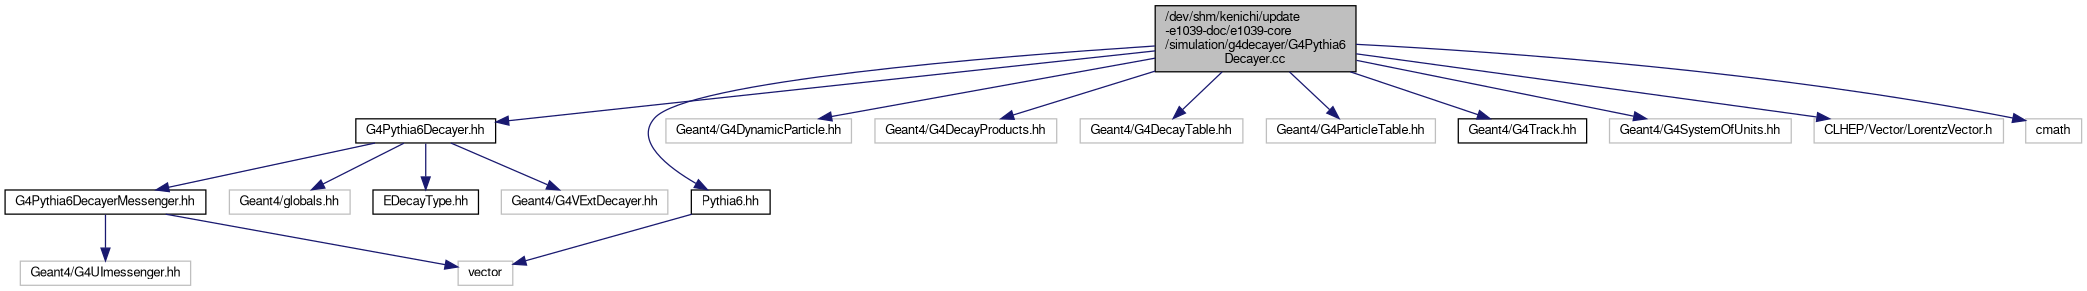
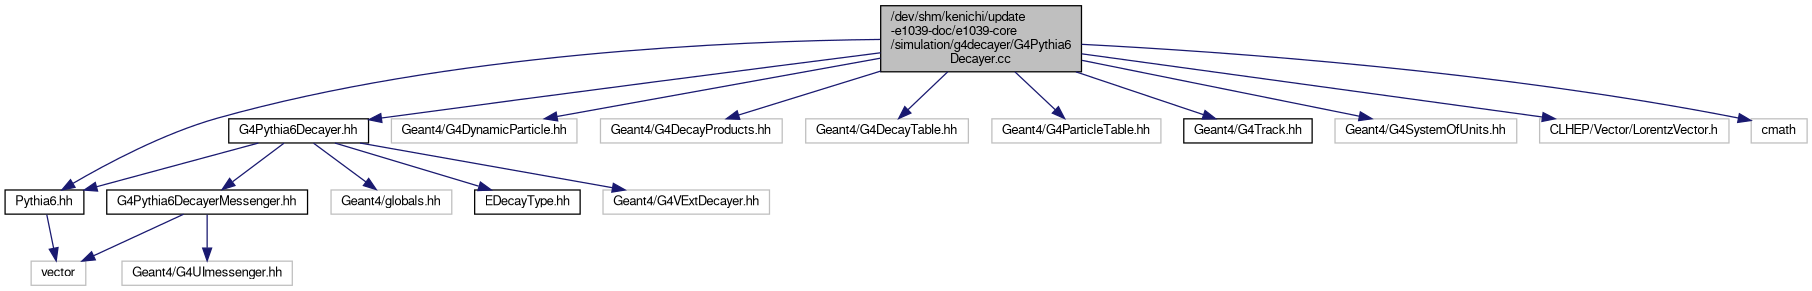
none -> (177, 165)
